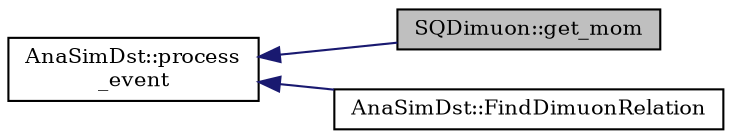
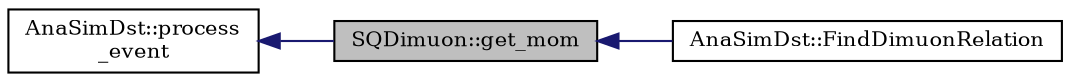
(307, 87) -> (646, 41)
